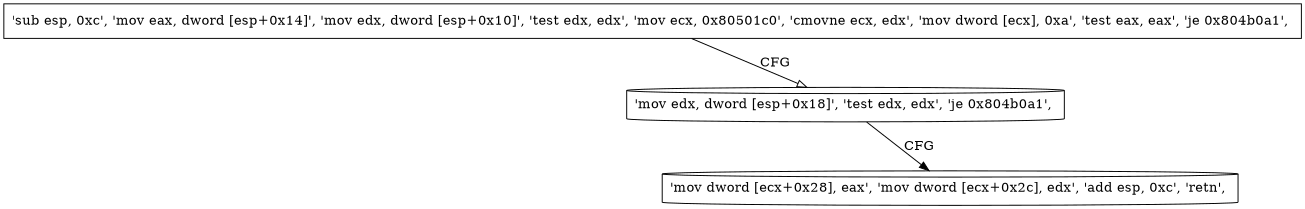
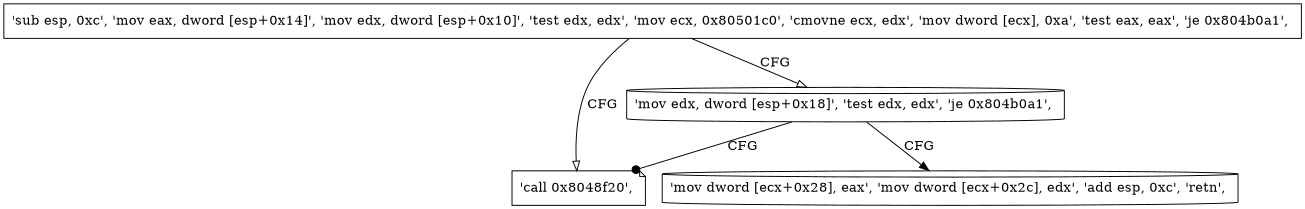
none -> (579, 188)
